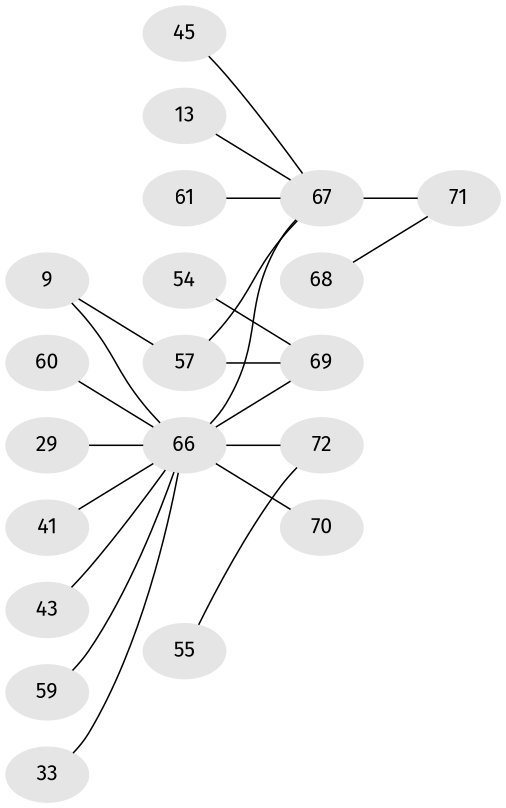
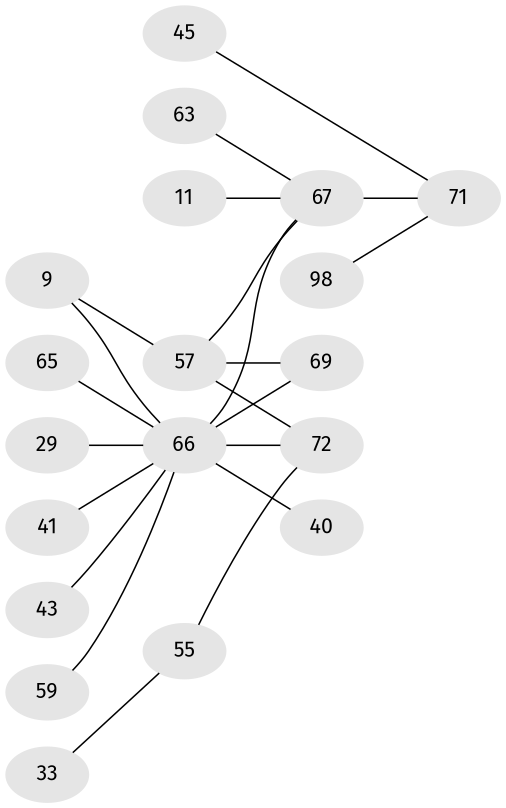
(257, 113) -> (322, 116)
(185, 116) -> (185, 116)
(185, 198) -> (185, 198)
(185, 281) -> none
(322, 281) -> (322, 281)
(47, 363) -> (47, 363)
none -> (244, 398)
(322, 528) -> (322, 528)
(140, 619) -> (116, 713)
